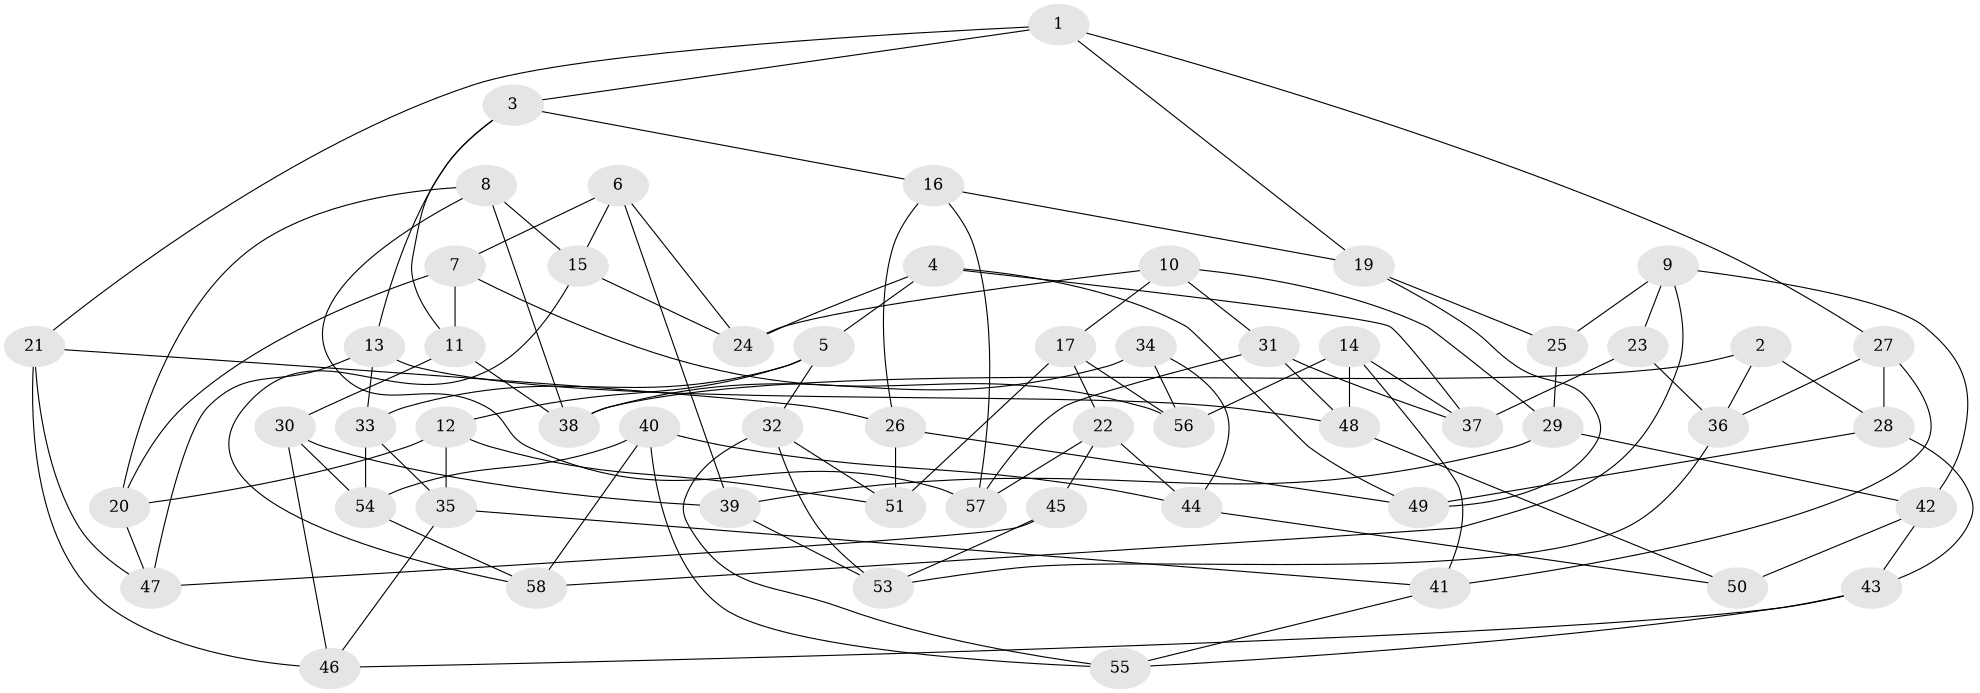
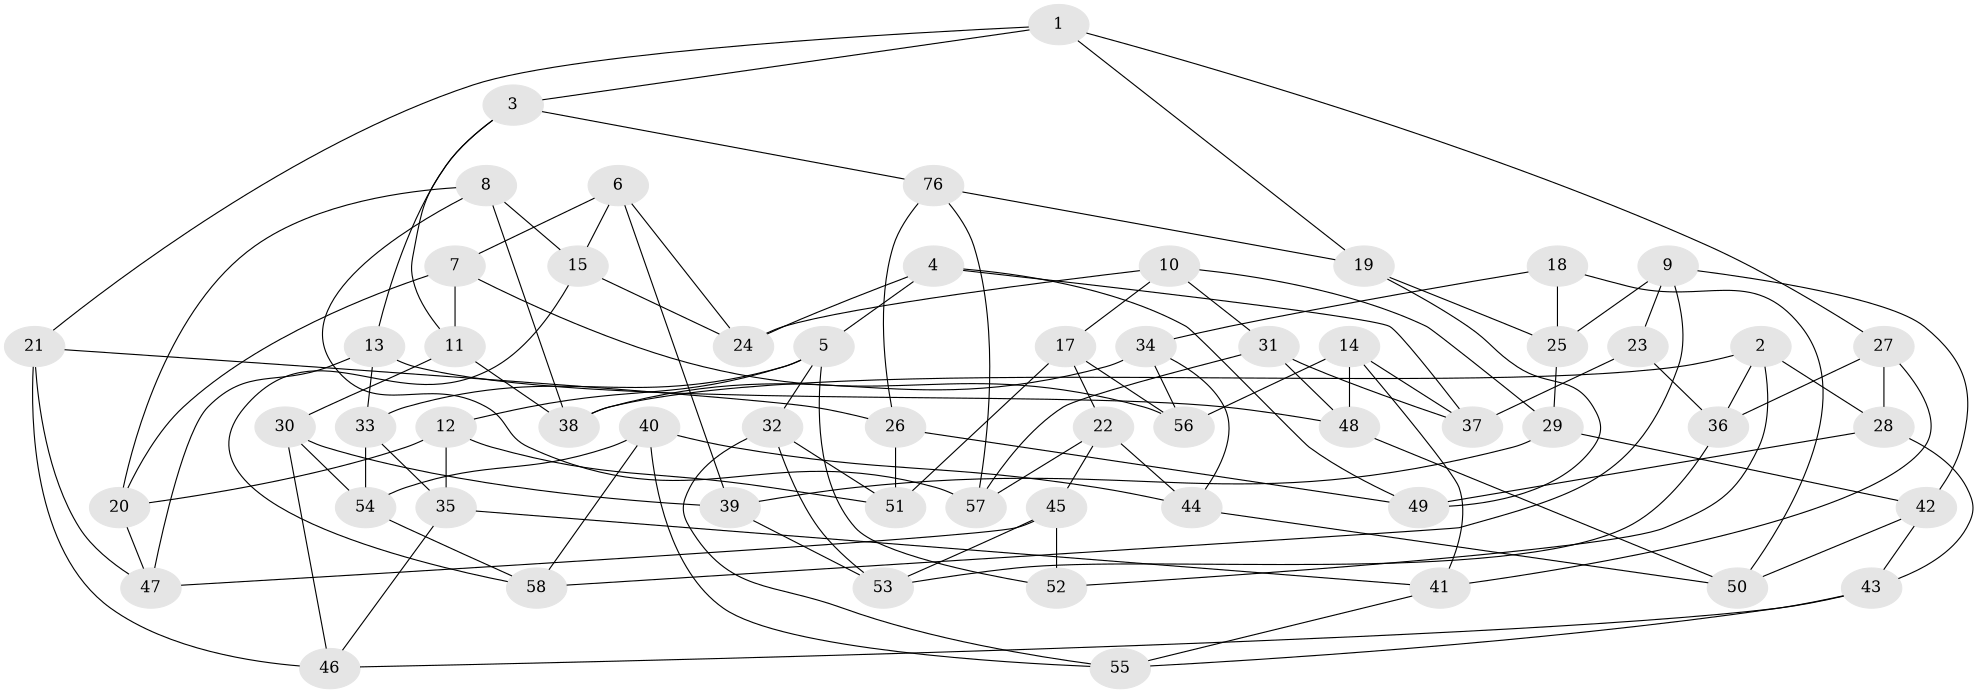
(934, 186) -> (934, 186)
none -> (1557, 266)
none -> (1057, 588)
